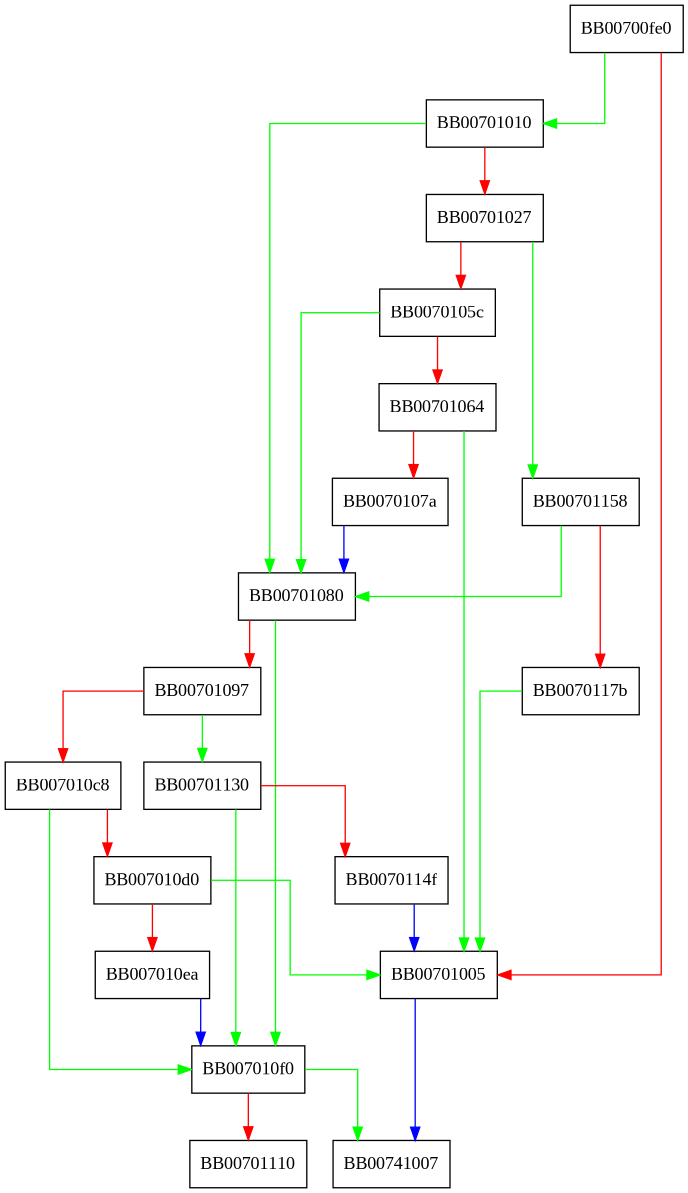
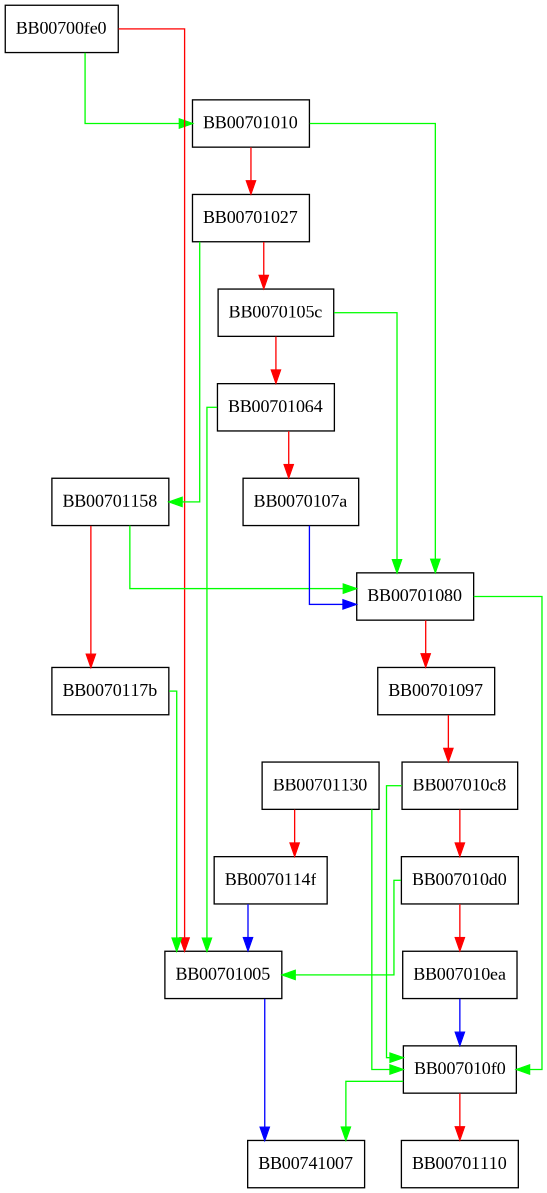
(202, 732) -> none
